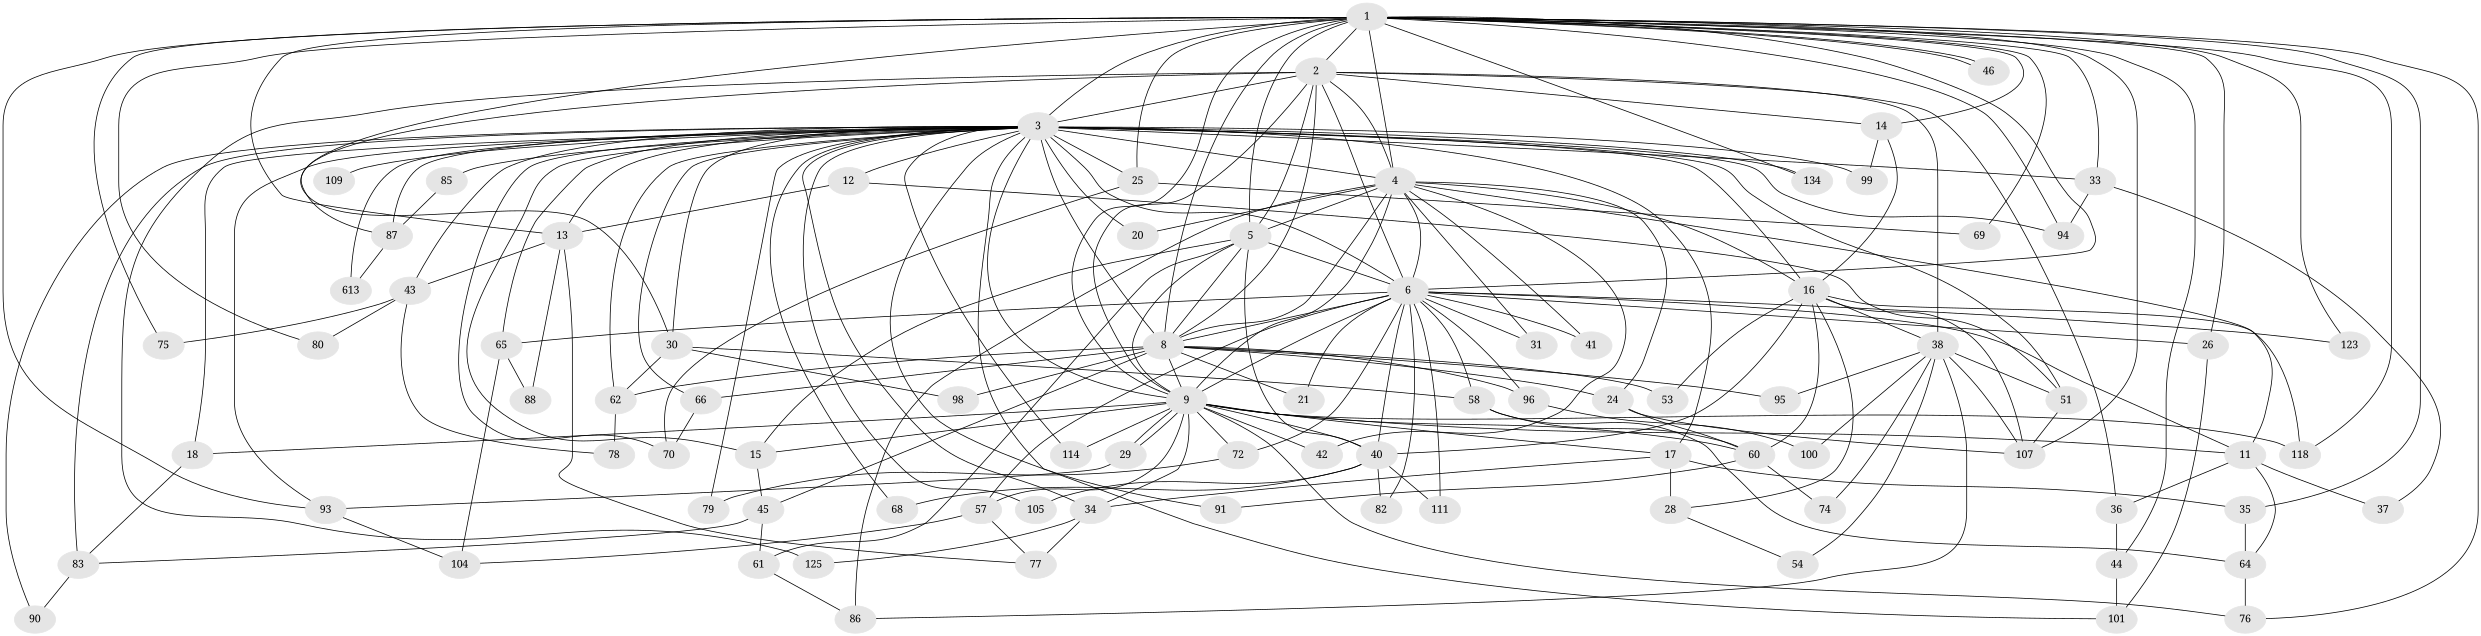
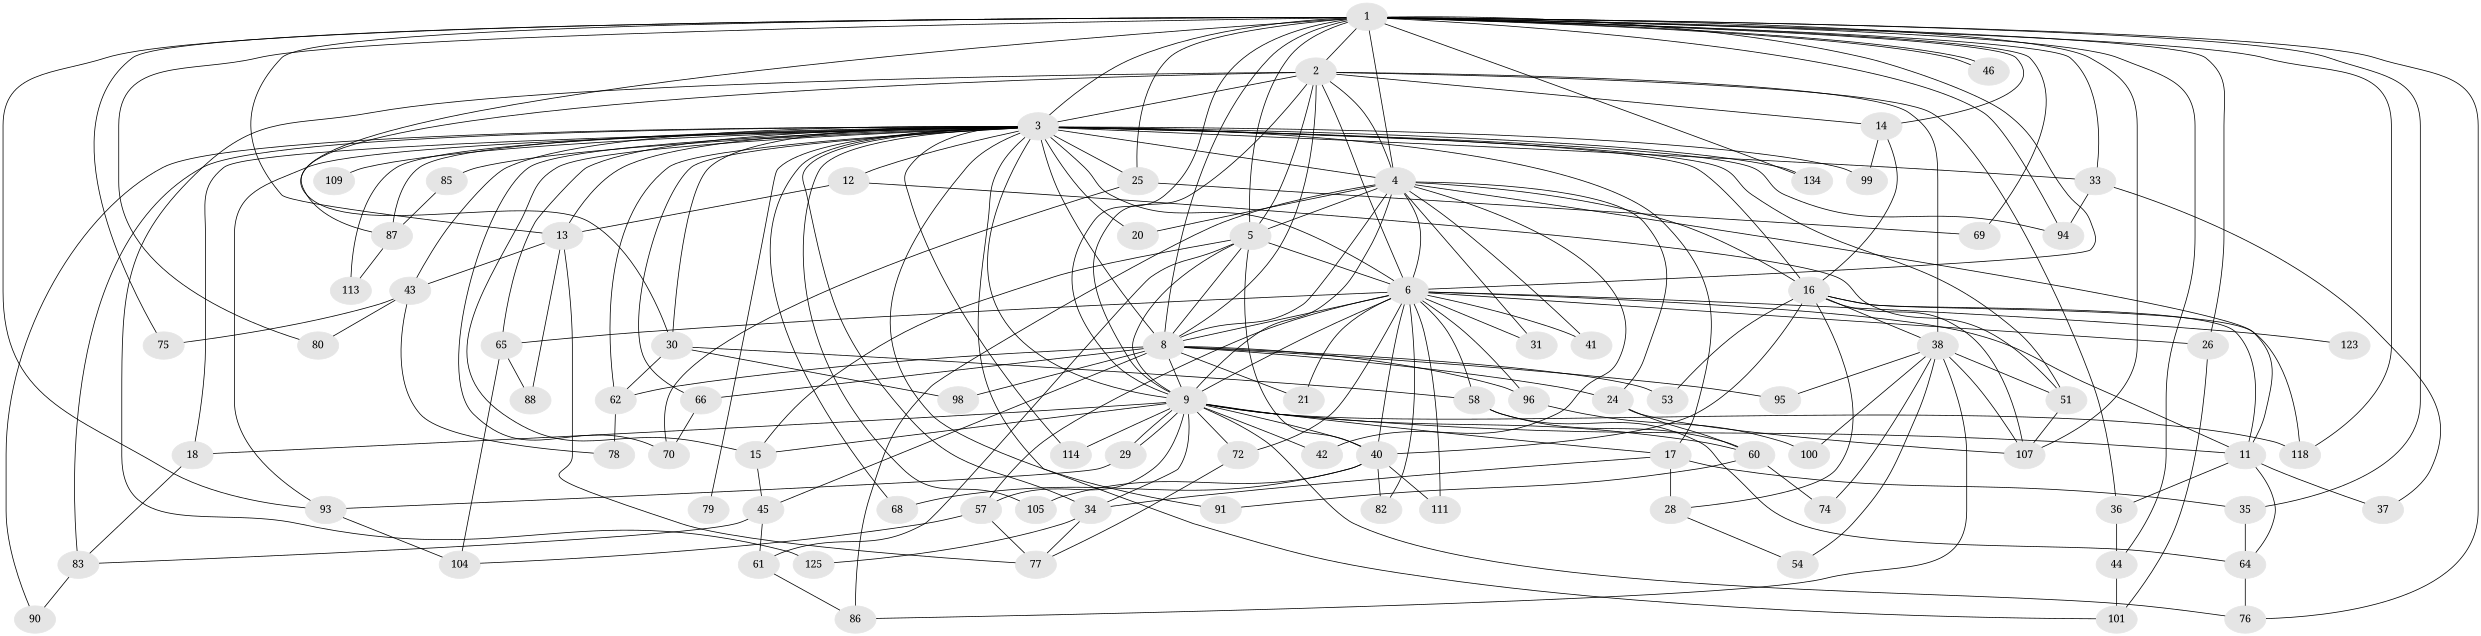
(2231, 60) -> none
(351, 291) -> (351, 291)
(1817, 381) -> (2090, 311)
(958, 473) -> (1139, 512)
